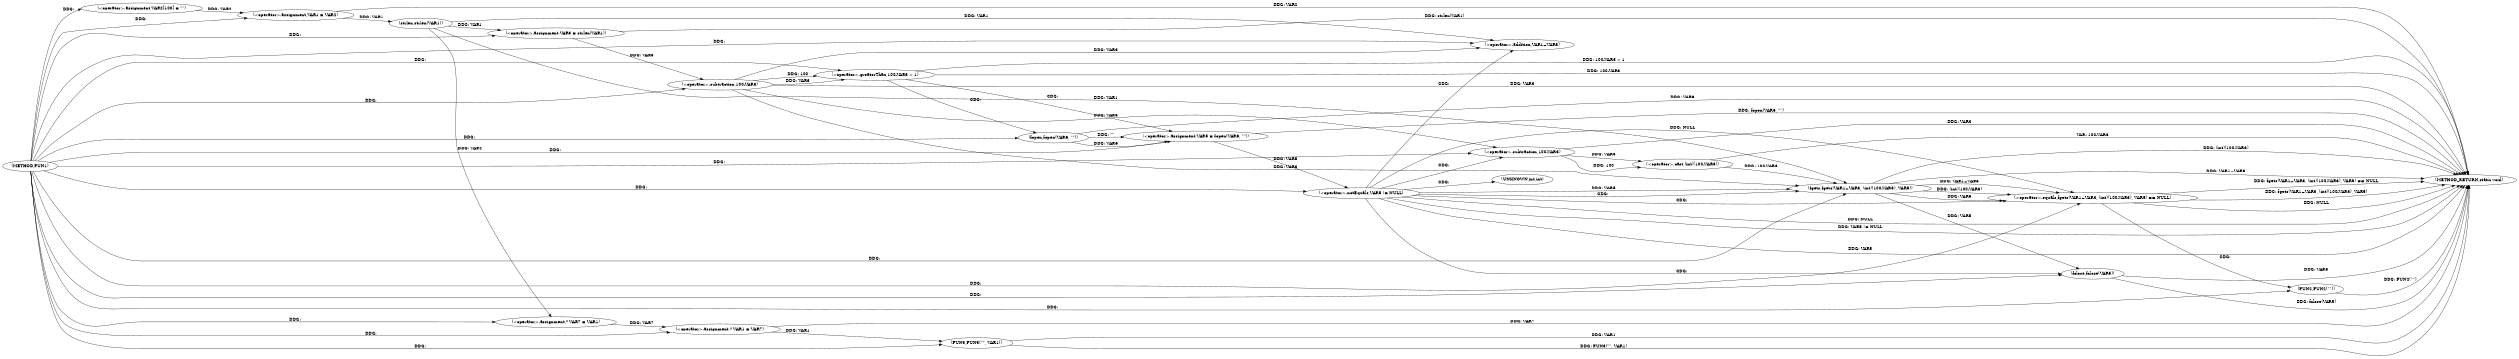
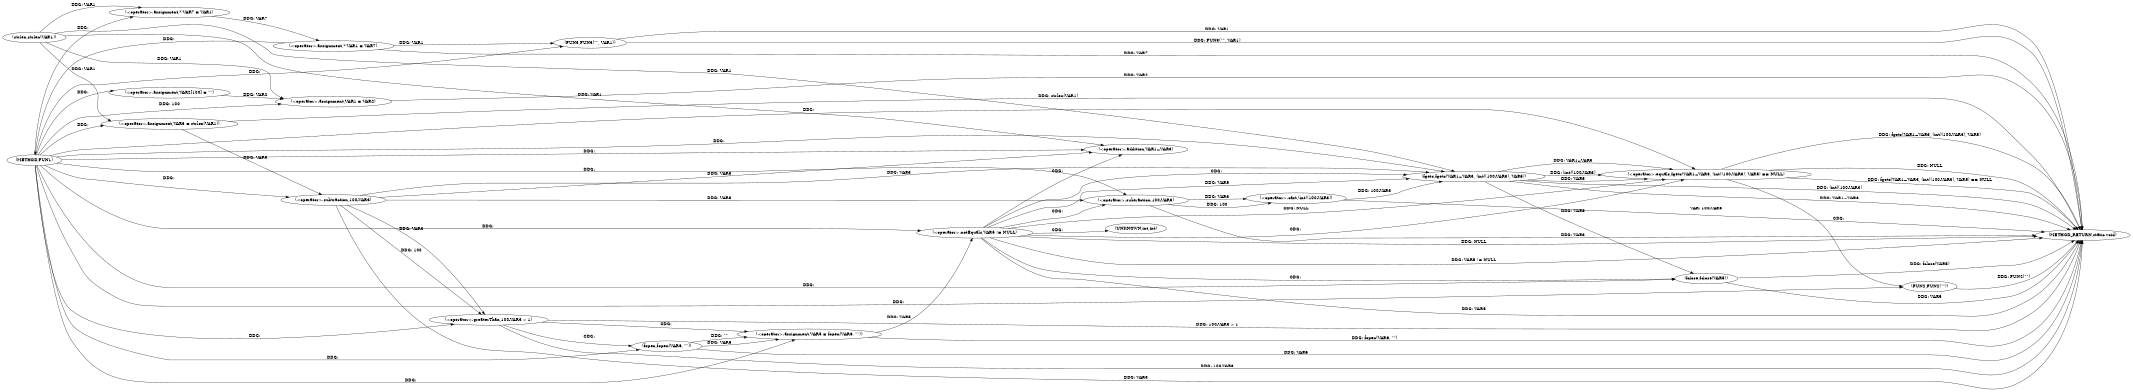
(142, 19) -> (169, 104)
(366, 20) -> (171, 63)
(470, 148) -> (84, 5)
(286, 336) -> (129, 46)
